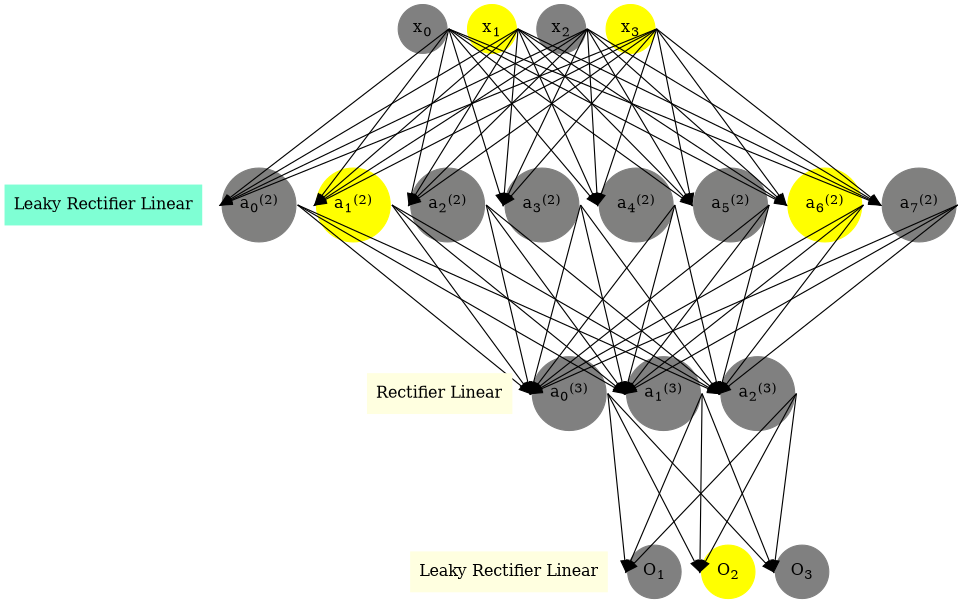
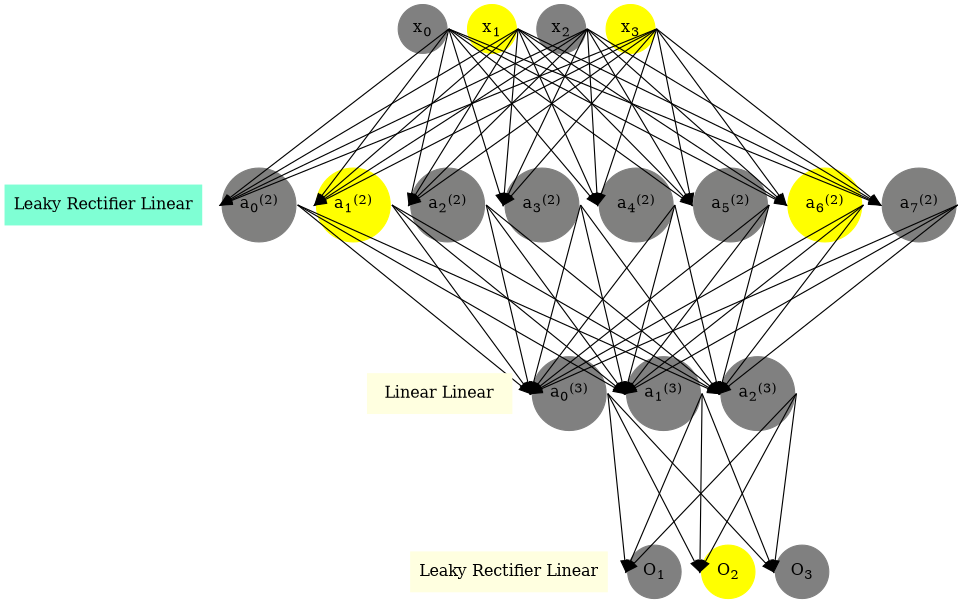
(440, 394) -> (440, 394)
